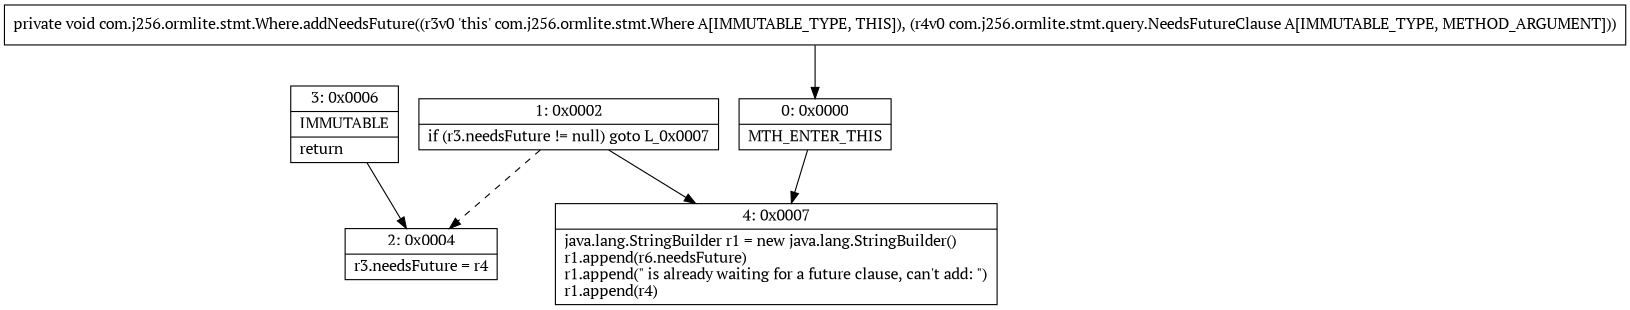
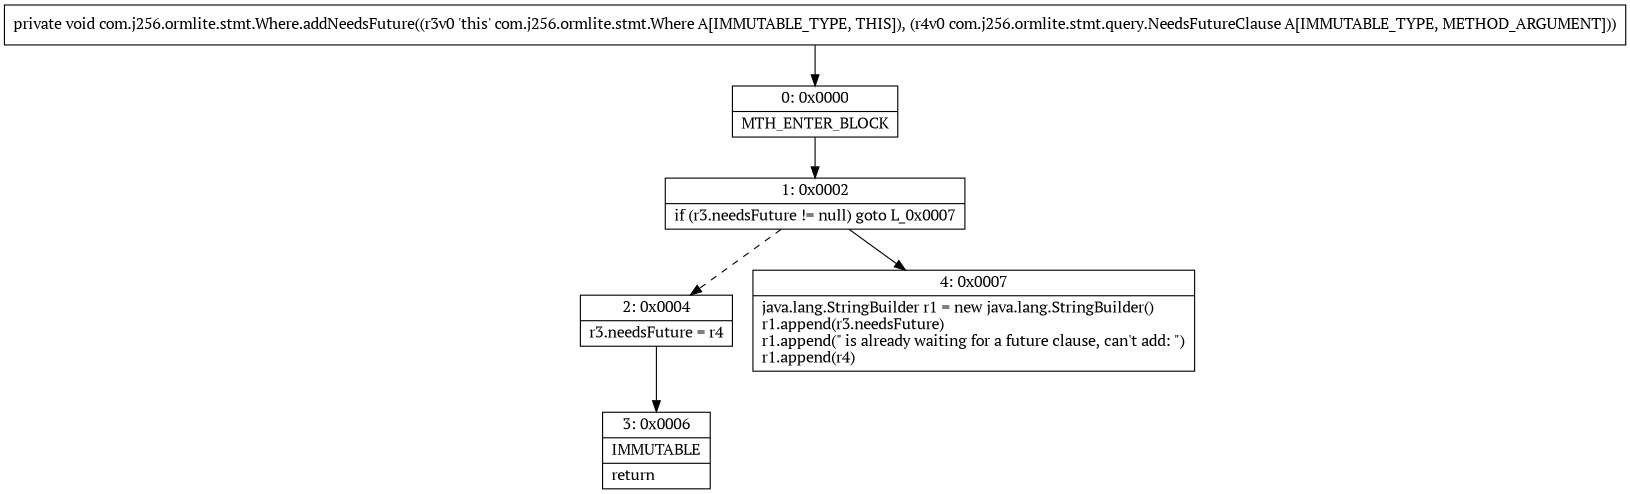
(815, 136) -> (815, 124)
(801, 171) -> (815, 152)
(384, 191) -> (656, 374)
(656, 258) -> (853, 325)
